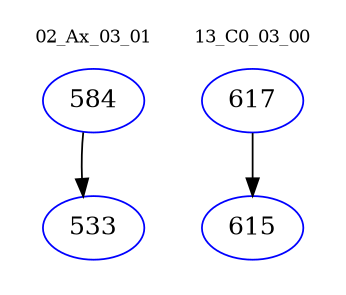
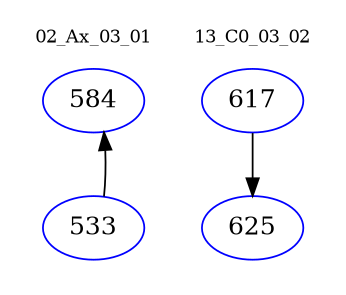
(253, 38) -> (253, 38)
(82, 155) -> (105, 173)
(253, 228) -> (253, 228)
